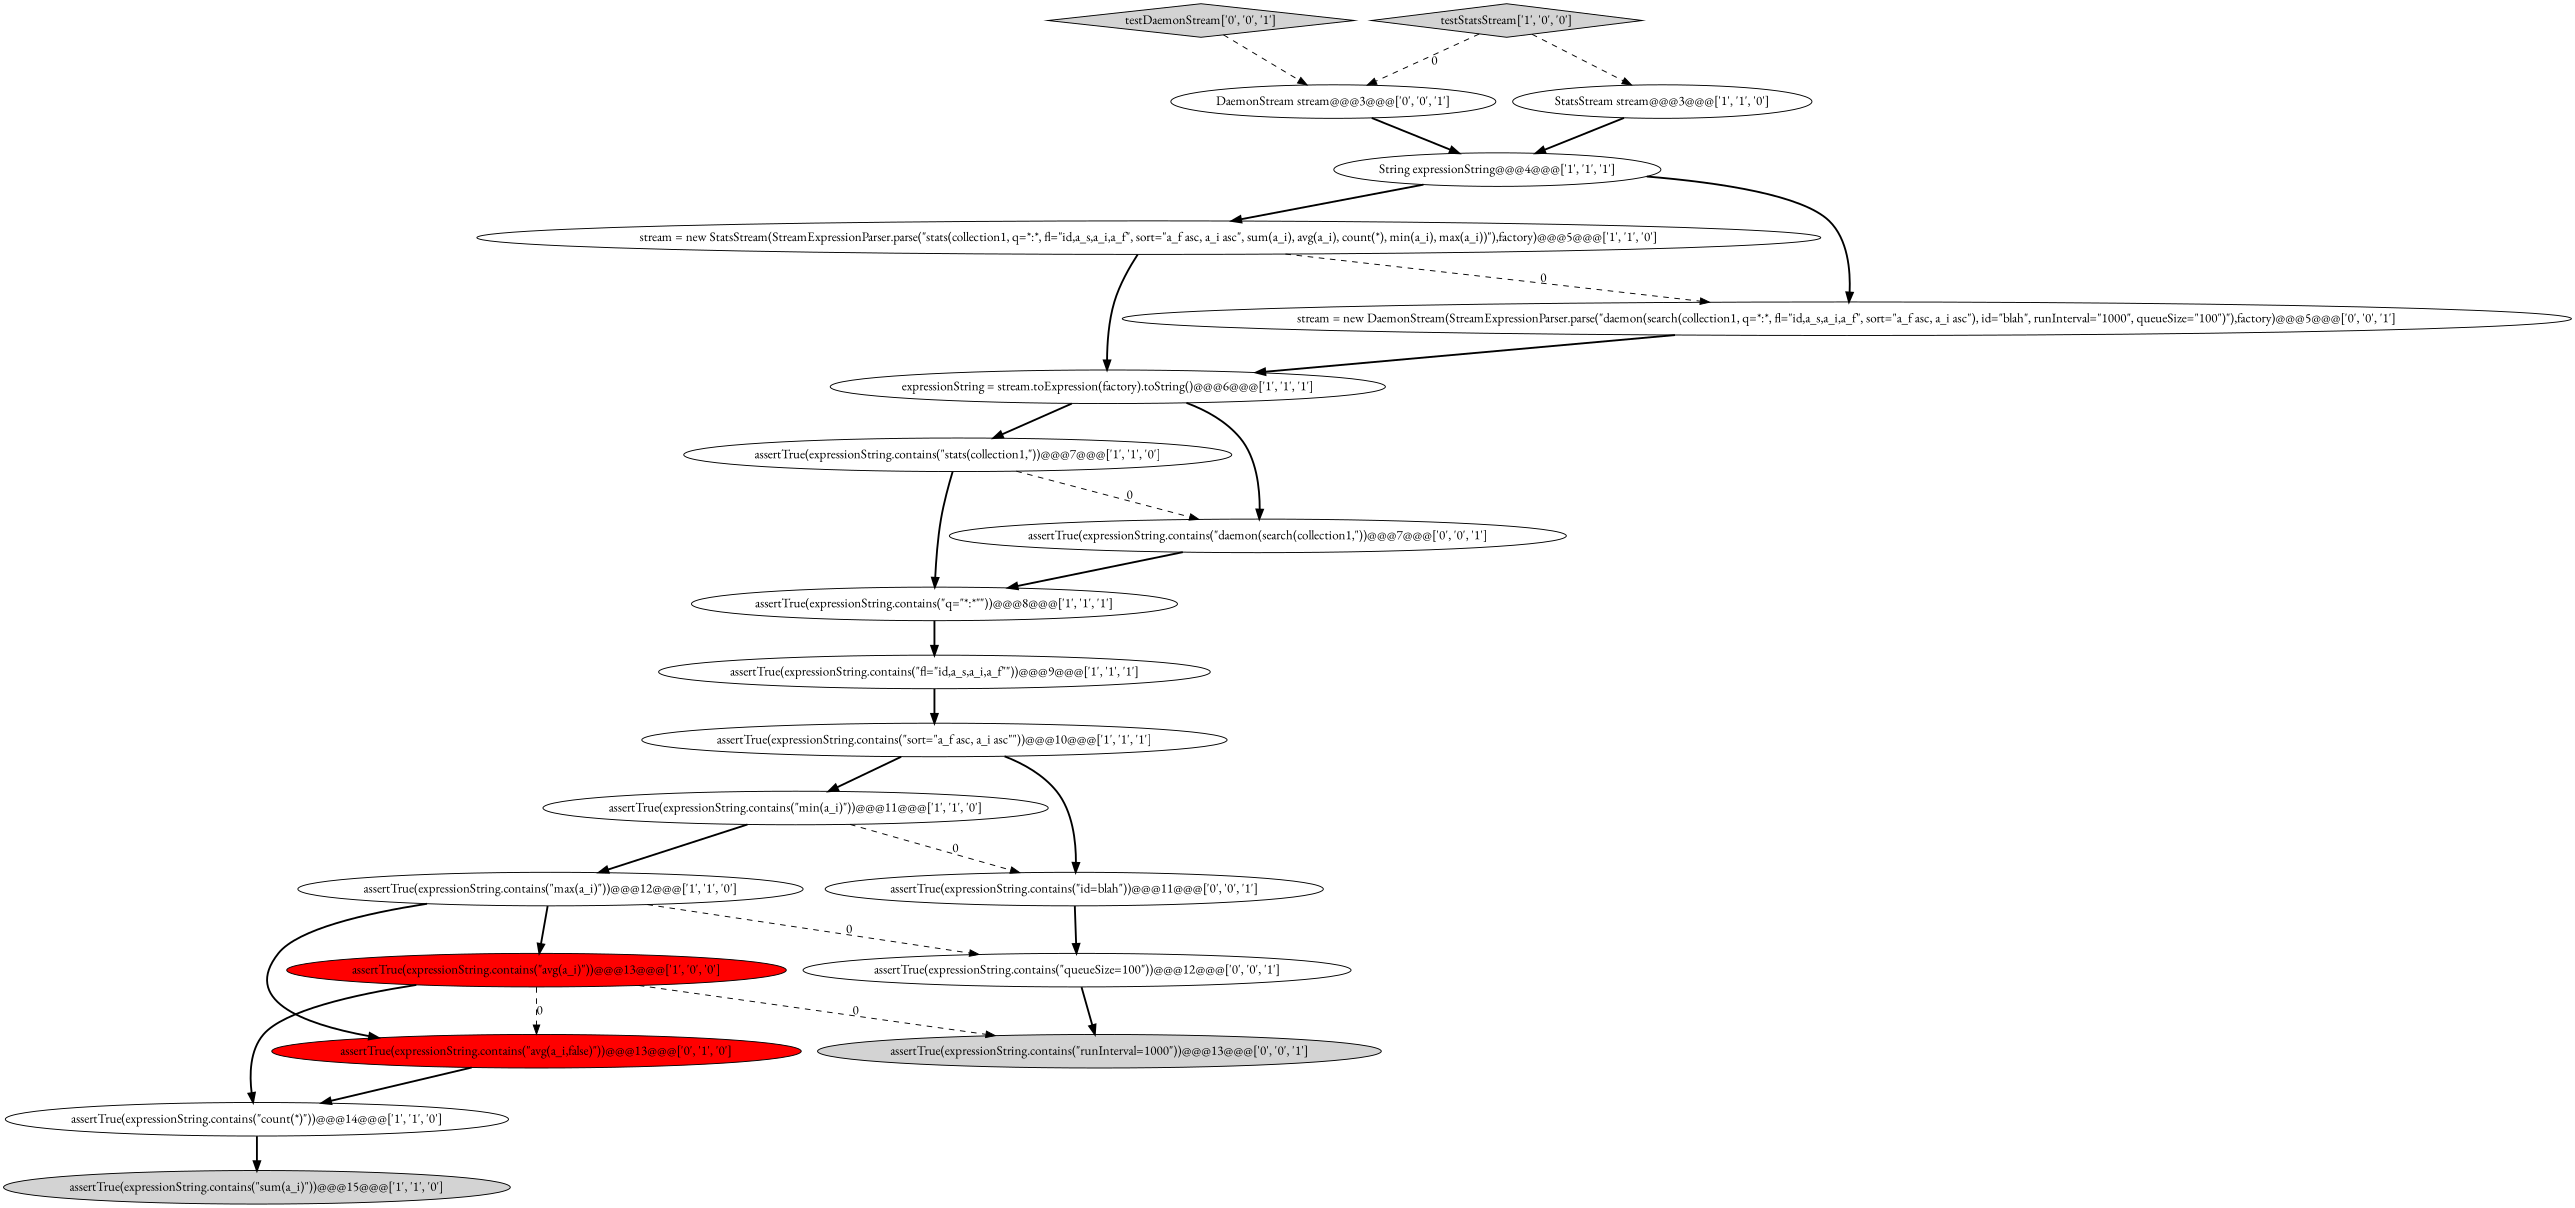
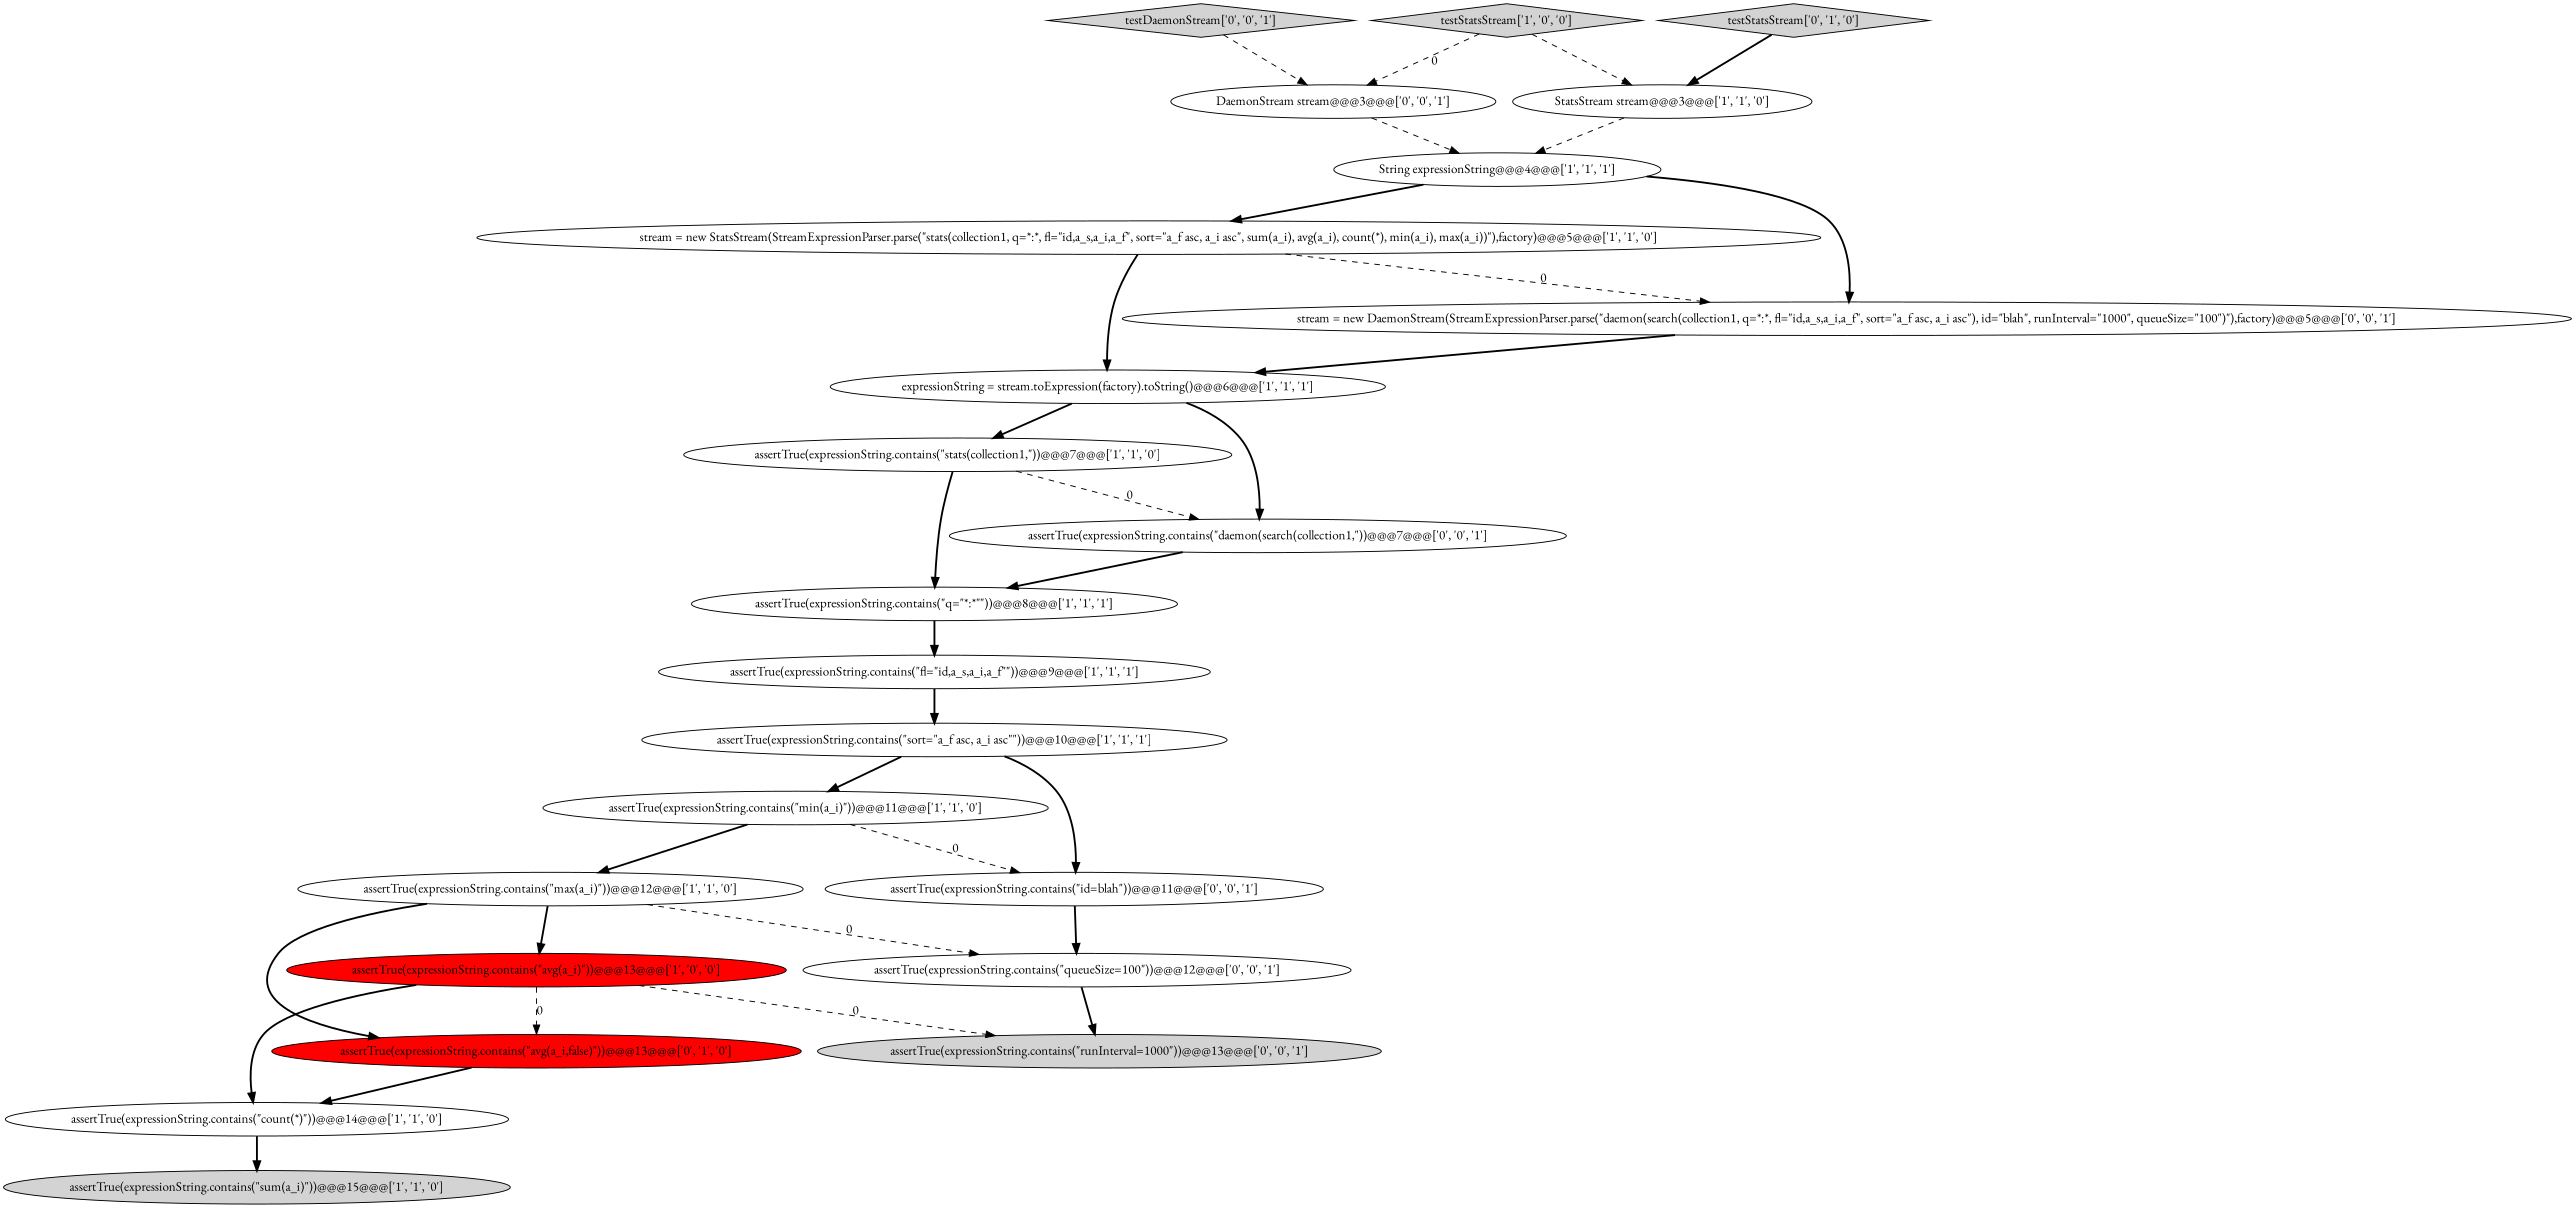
none -> (1794, 21)
(1411, 134) -> (1411, 134)
(1584, 134) -> (1584, 134)
